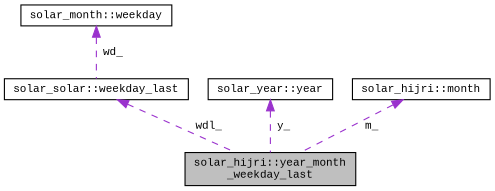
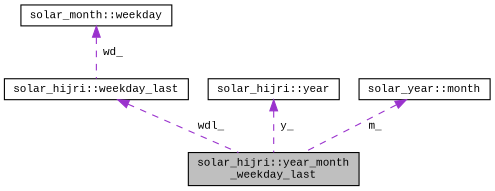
(96, 89) -> (96, 89)
(270, 89) -> (274, 89)
(421, 89) -> (425, 89)
